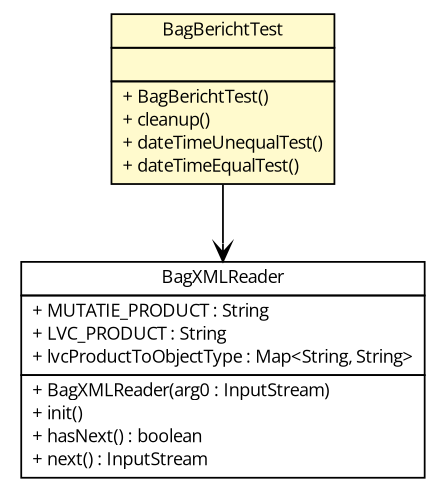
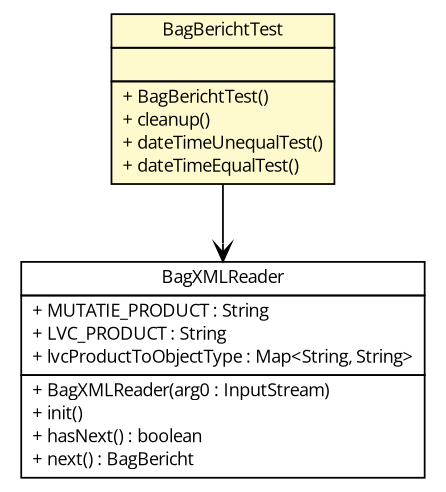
(120, 460) -> (114, 460)
